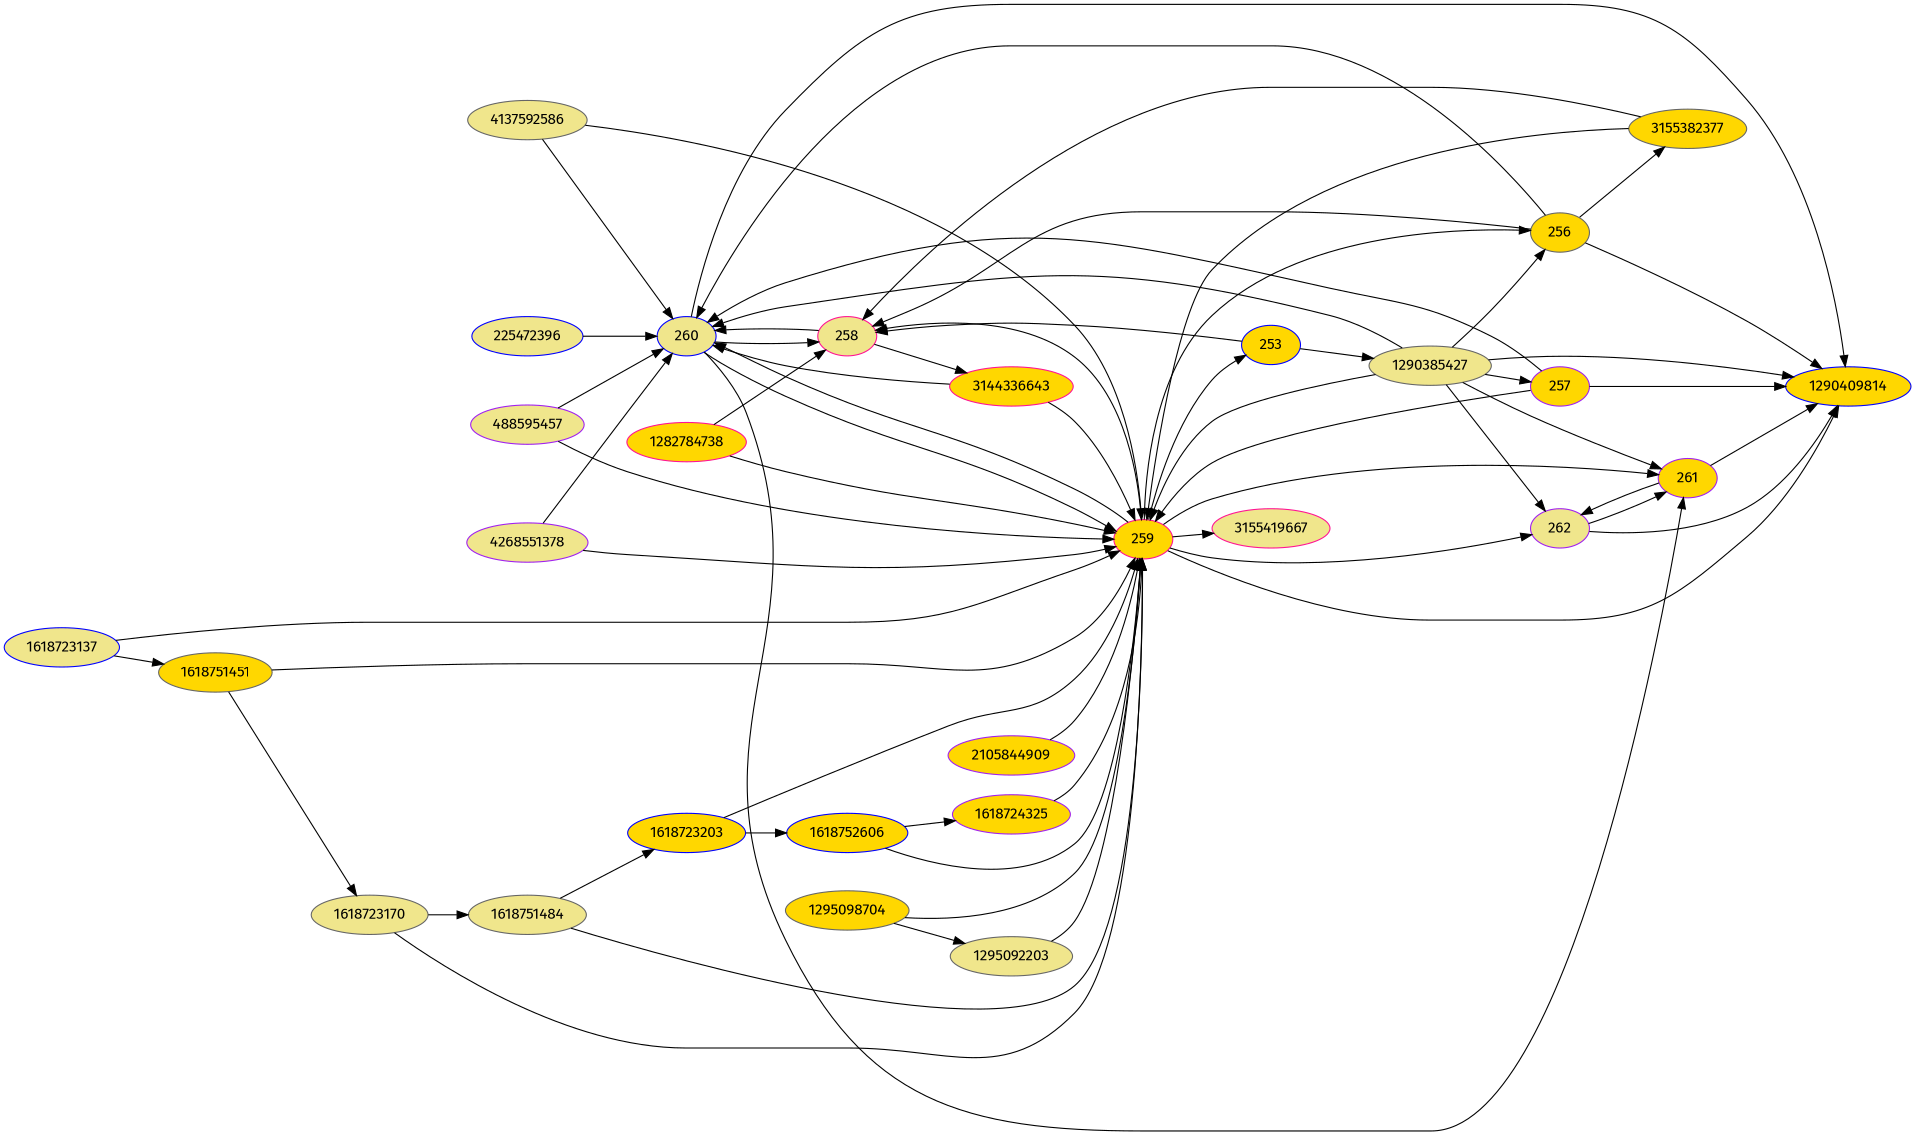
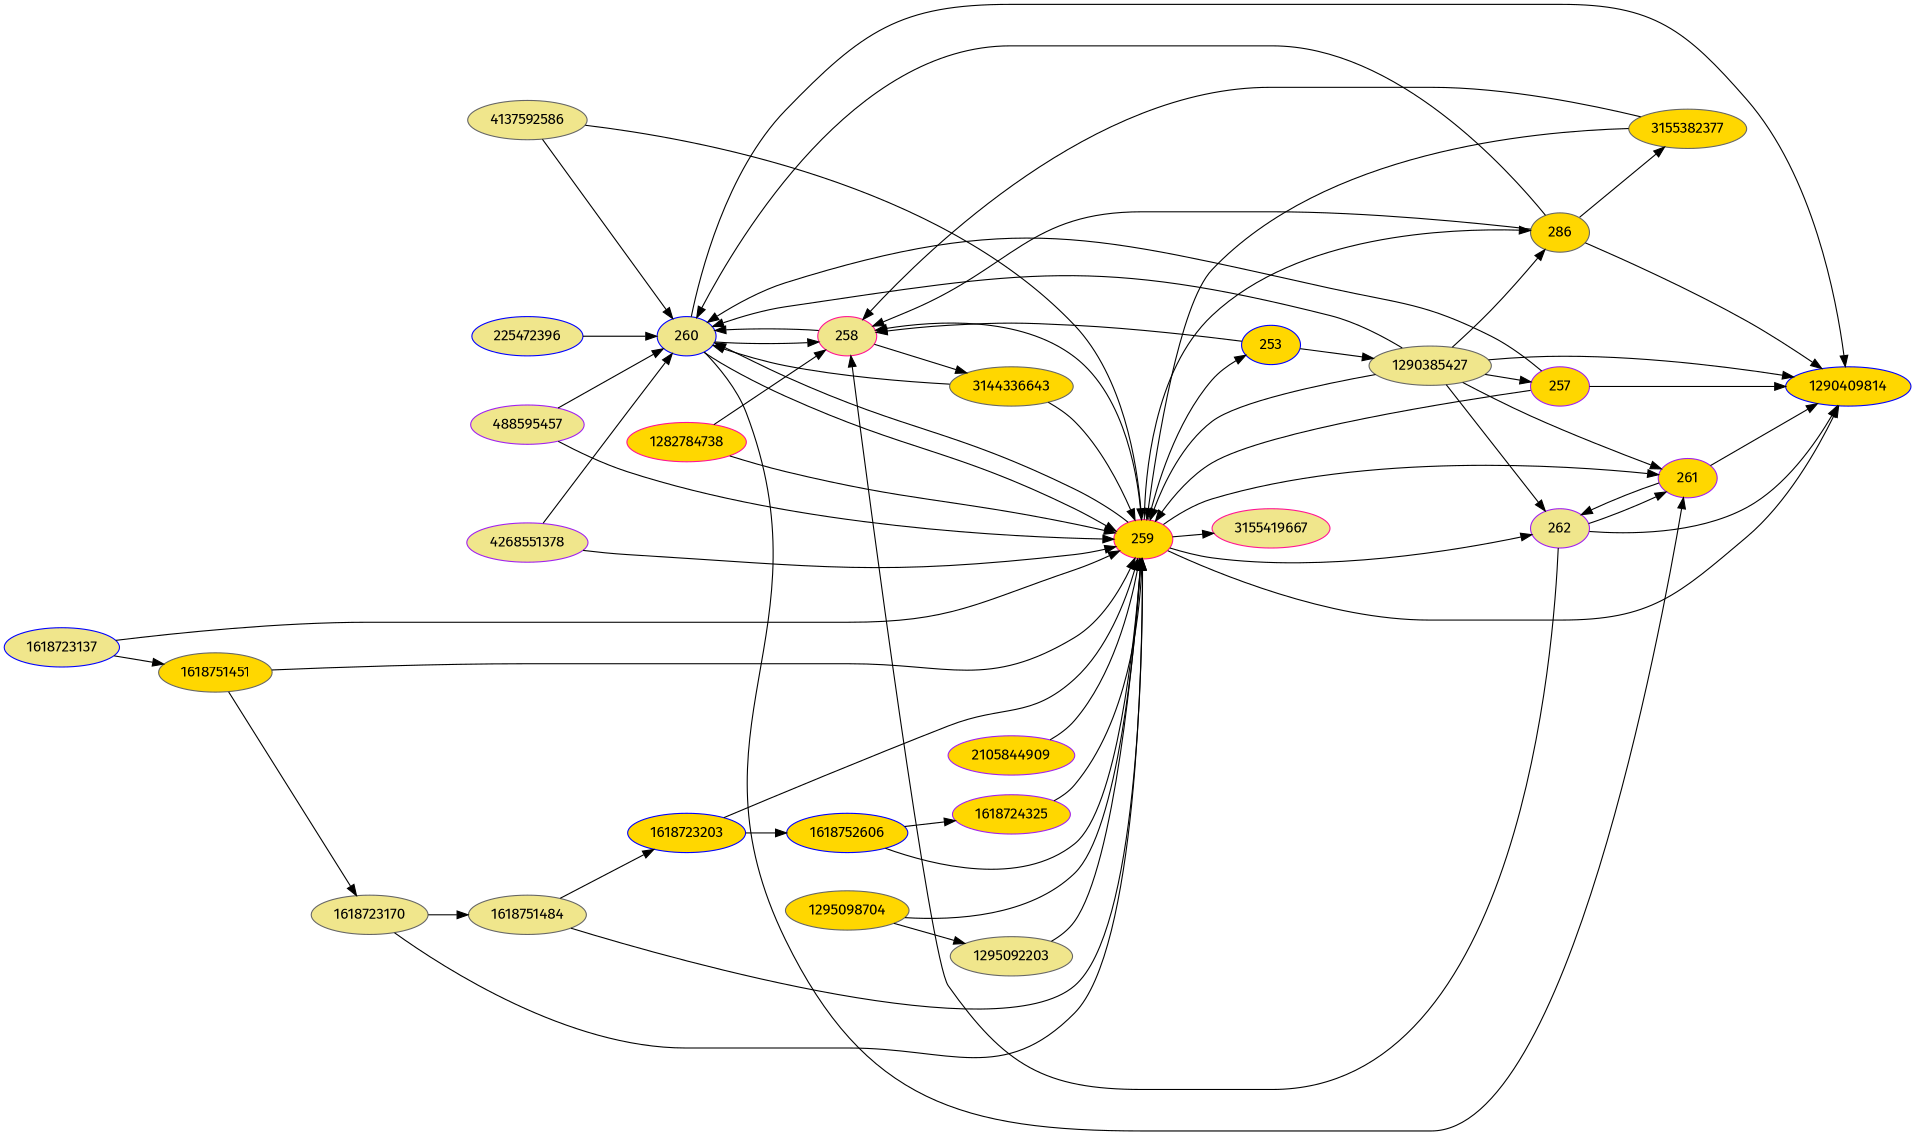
(1560, 233) -> (1560, 233)
(1011, 386) -> (1011, 386)
none -> (1111, 1088)
